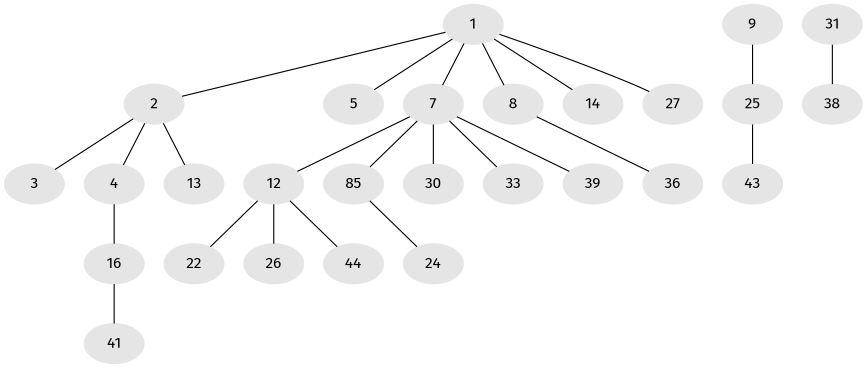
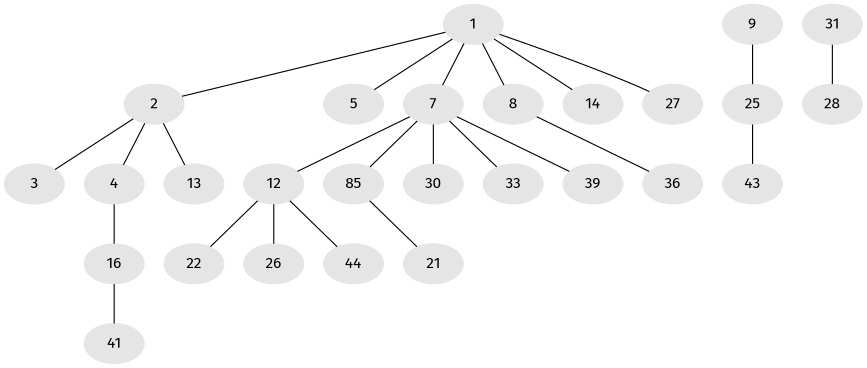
(832, 104) -> (832, 104)
(433, 264) -> (433, 264)
